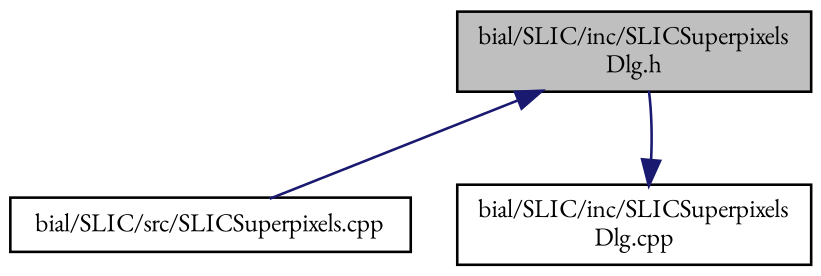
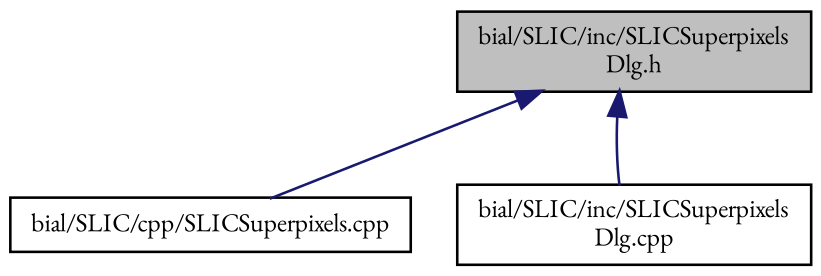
(651, 125) -> (617, 151)
(211, 225) -> (211, 225)
